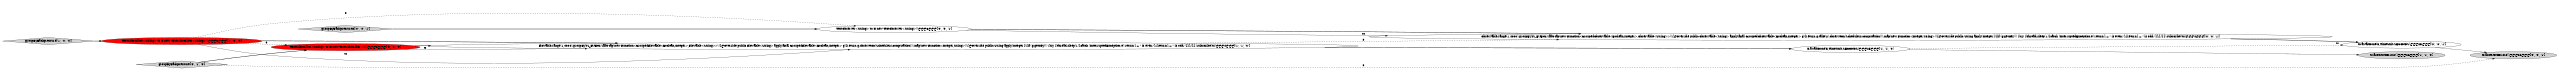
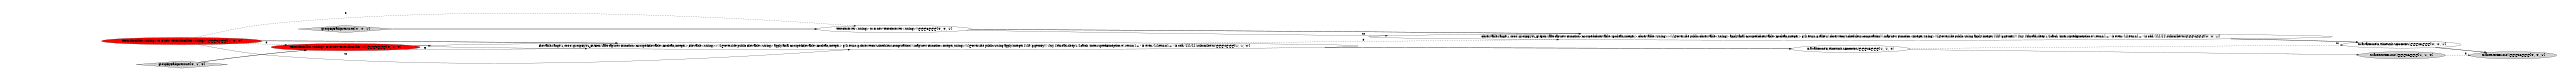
(48, 41) -> none
(2460, 50) -> (2460, 50)
(1355, 67) -> (2457, 55)
